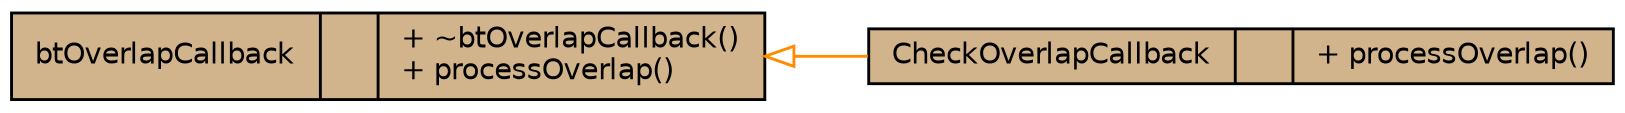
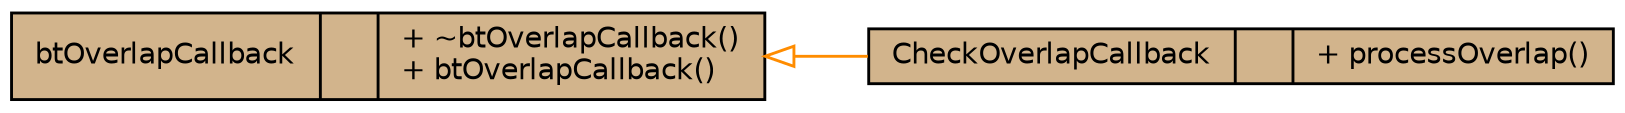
(538, 71) -> (558, 71)
